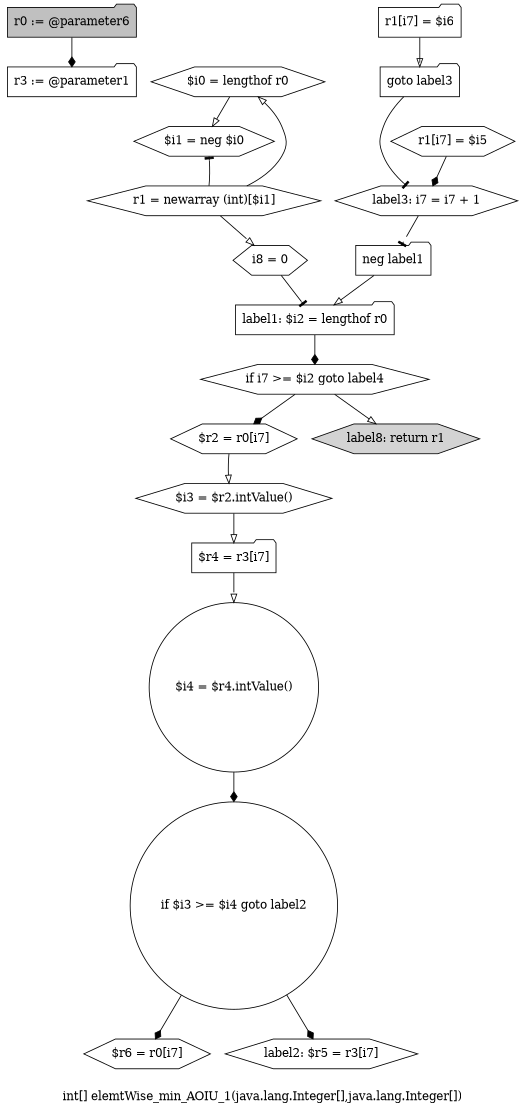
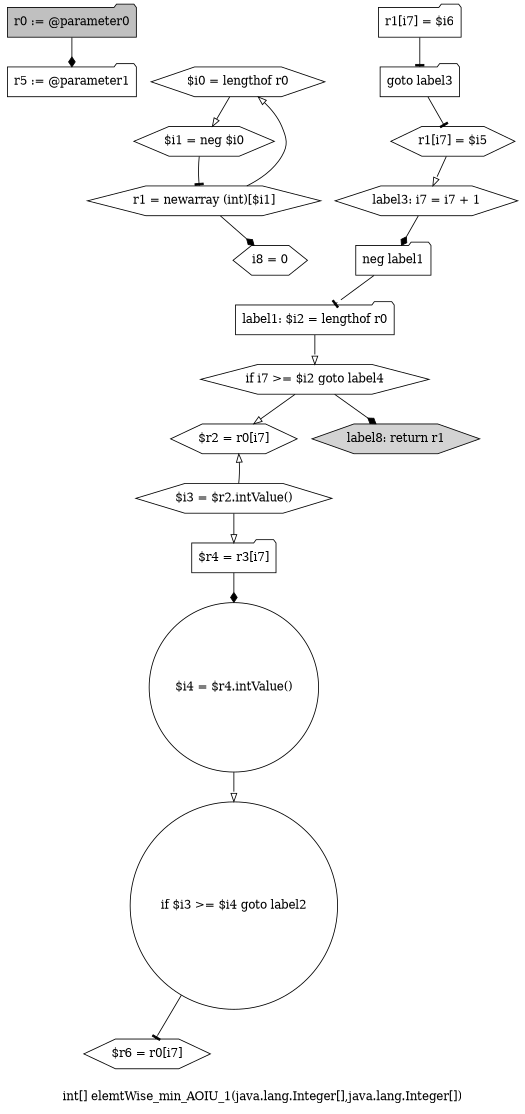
(72, 22) -> (72, 22)
(420, 50) -> (420, 50)
(72, 82) -> (72, 82)
(380, 140) -> (435, 110)
(442, 167) -> (442, 167)
(210, 173) -> (199, 169)
(412, 226) -> (412, 226)
(233, 227) -> (233, 227)
(291, 288) -> none
(357, 288) -> (357, 288)
(315, 345) -> (315, 345)
(278, 407) -> (278, 407)
(352, 407) -> (352, 407)
(228, 465) -> (239, 473)
(234, 583) -> (234, 583)
(234, 782) -> (234, 782)
(170, 1015) -> (170, 1015)
(321, 1054) -> none
